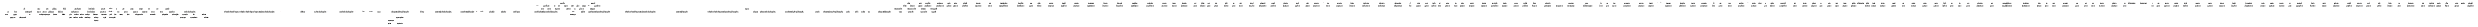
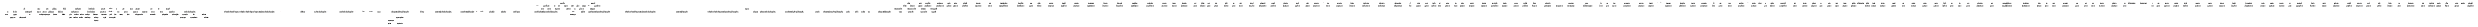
(15, 12) -> (15, 12)
